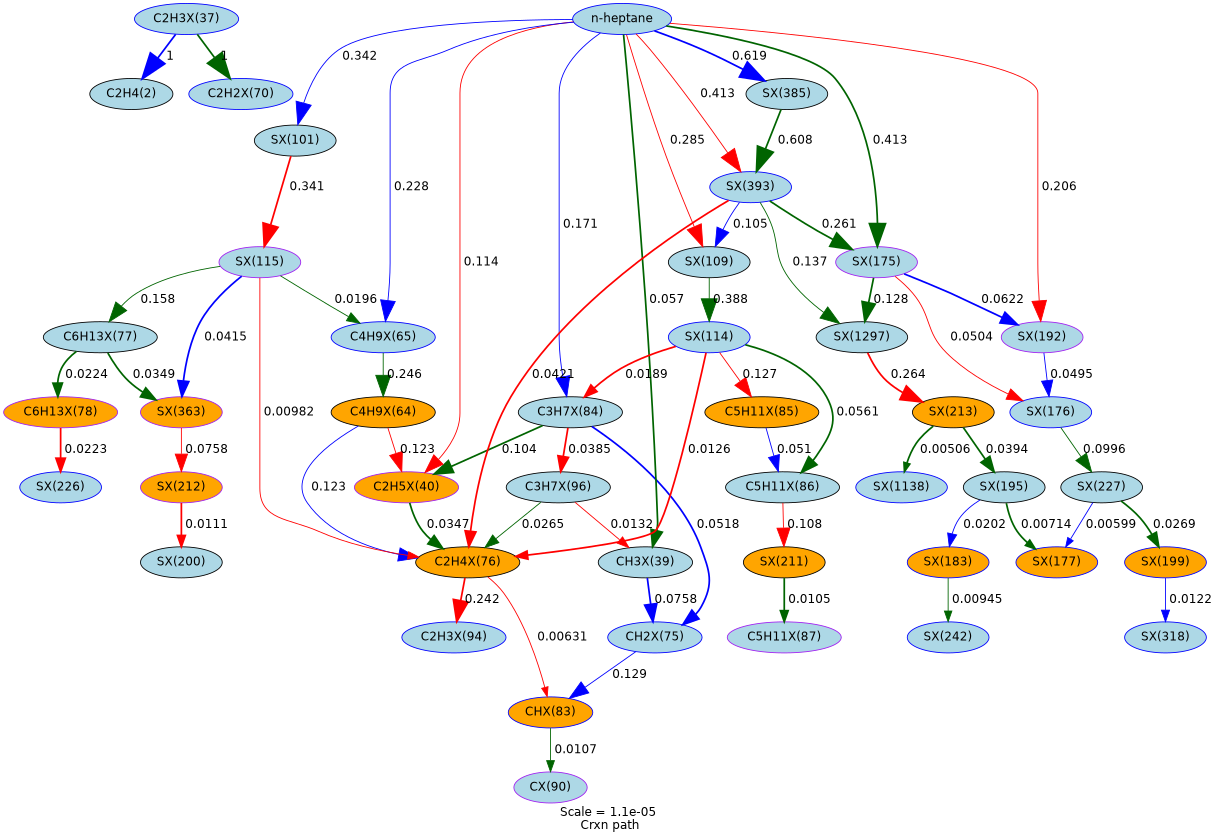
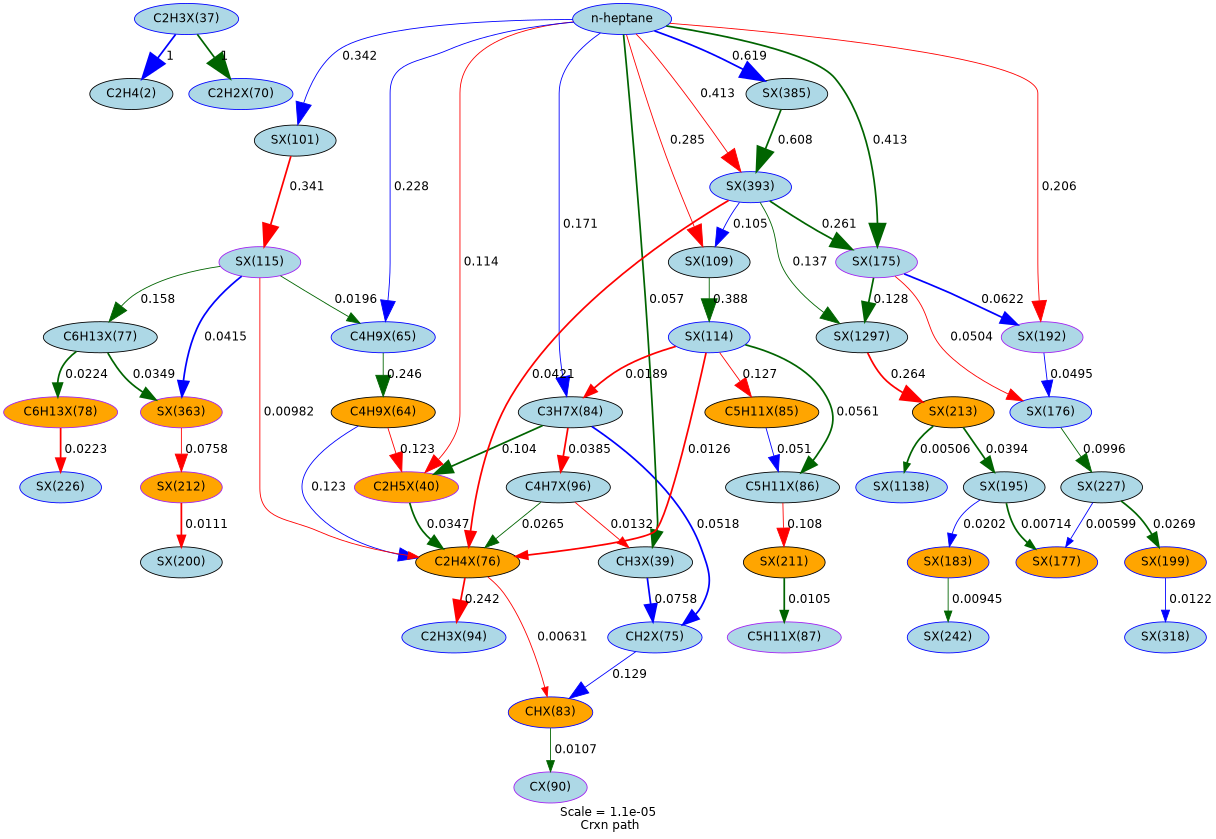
(558, 487) -> (558, 487)
